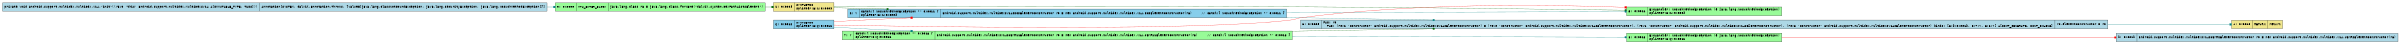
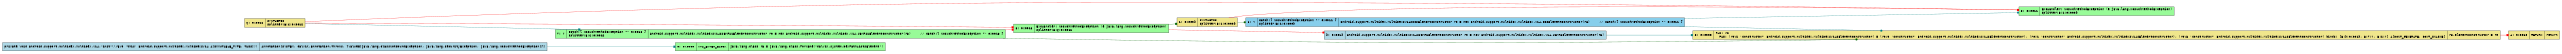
(1229, 6) -> (1623, 7)
(768, 7) -> (1172, 24)
(872, 20) -> (658, 25)
(804, 24) -> (275, 23)
(1704, 24) -> (2097, 35)
(2169, 24) -> (2503, 35)
none -> (1648, 35)
(1458, 37) -> (1009, 30)
